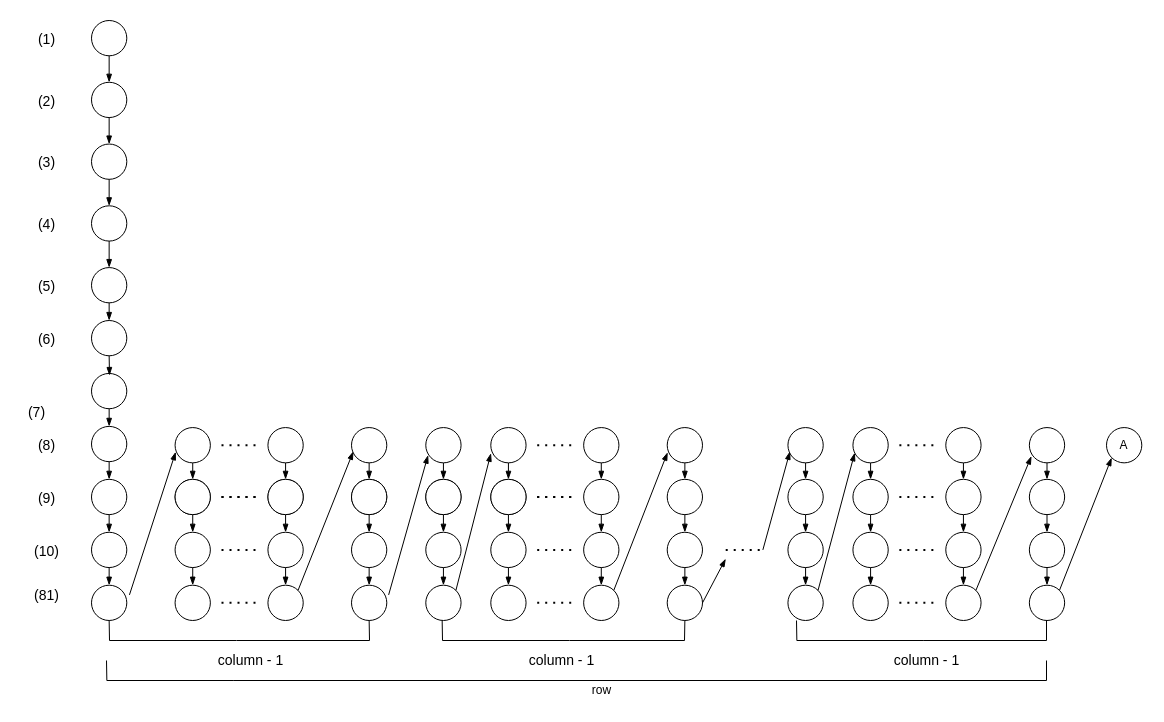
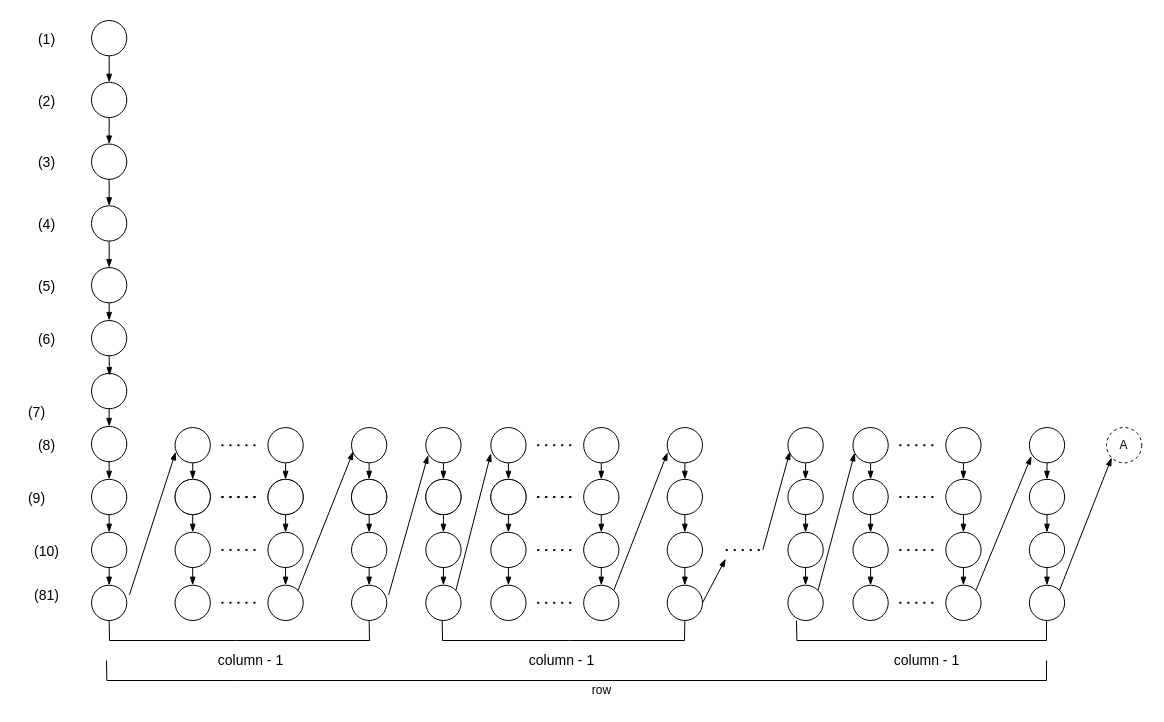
(1124, 445) -> (1124, 445)
(46, 498) -> (36, 498)
